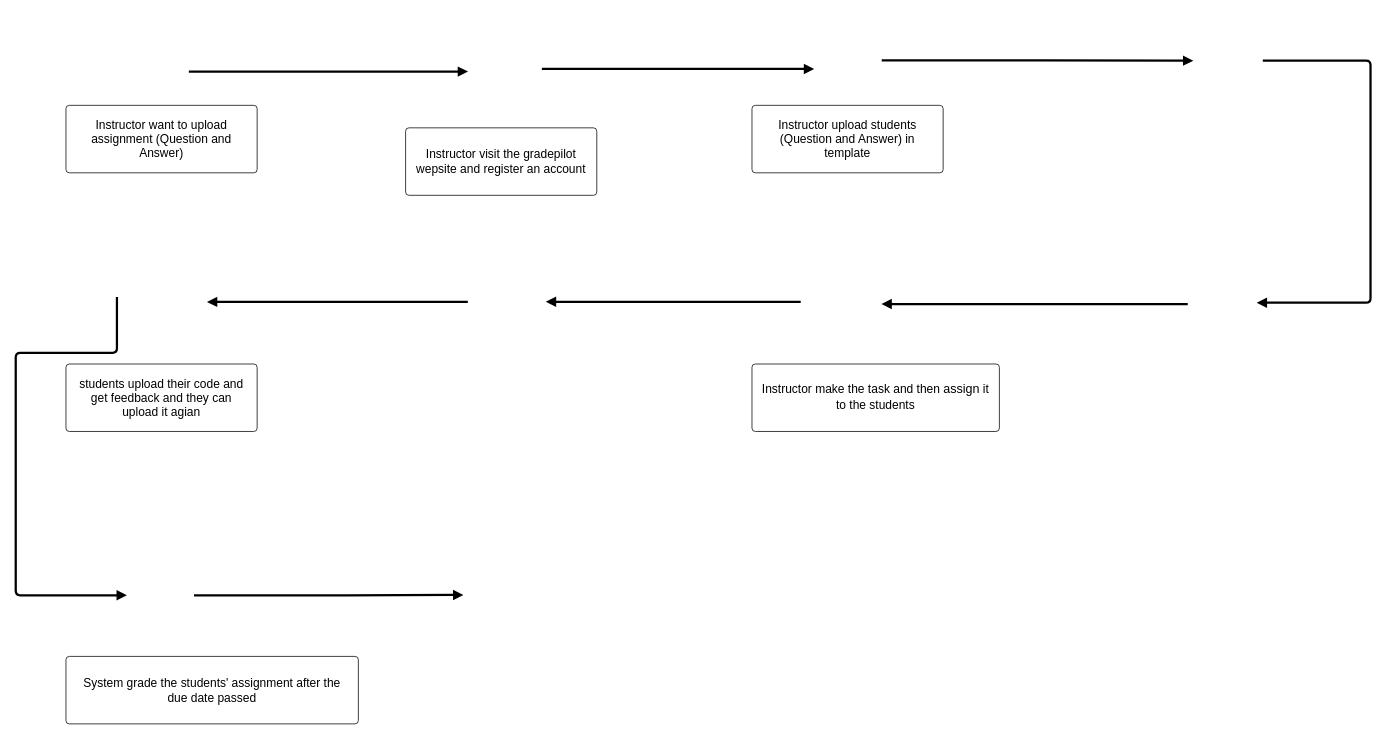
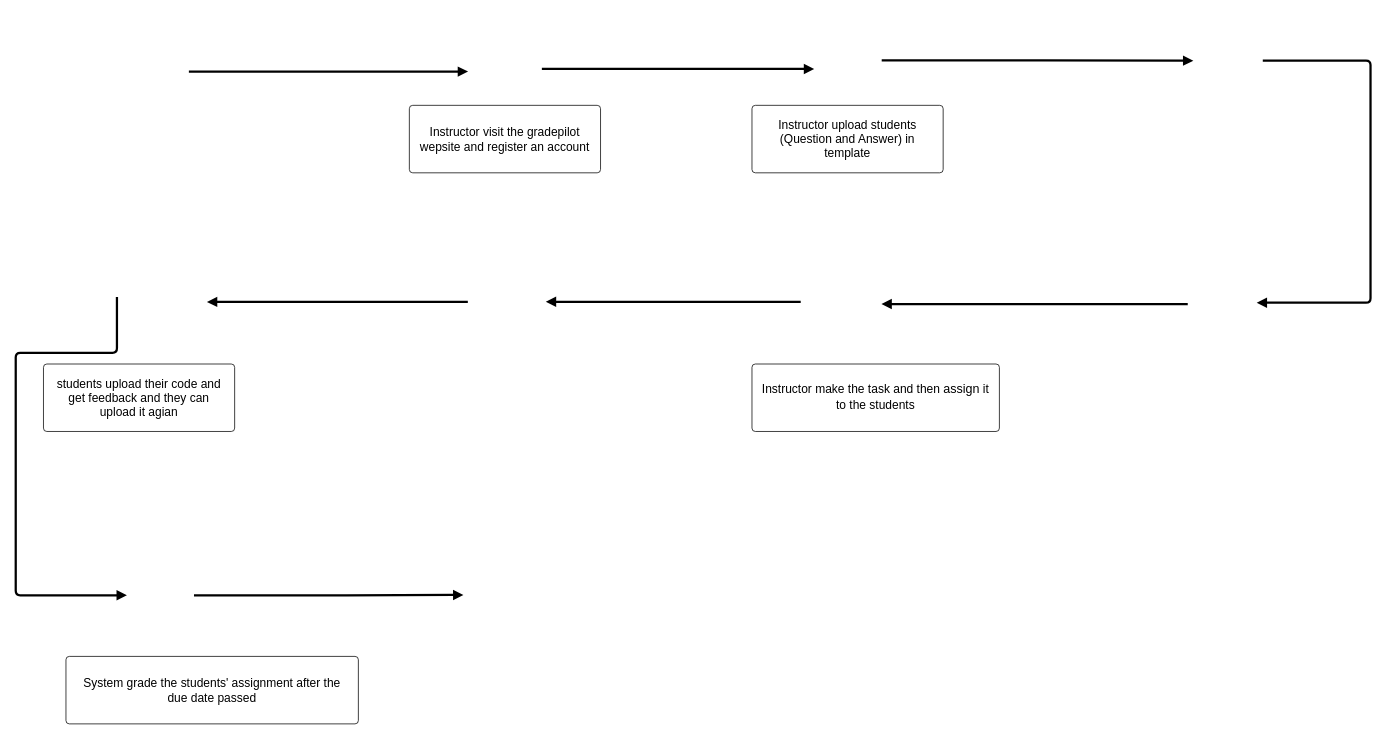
(161, 139) -> none
(501, 162) -> (505, 139)
(161, 398) -> (139, 398)
